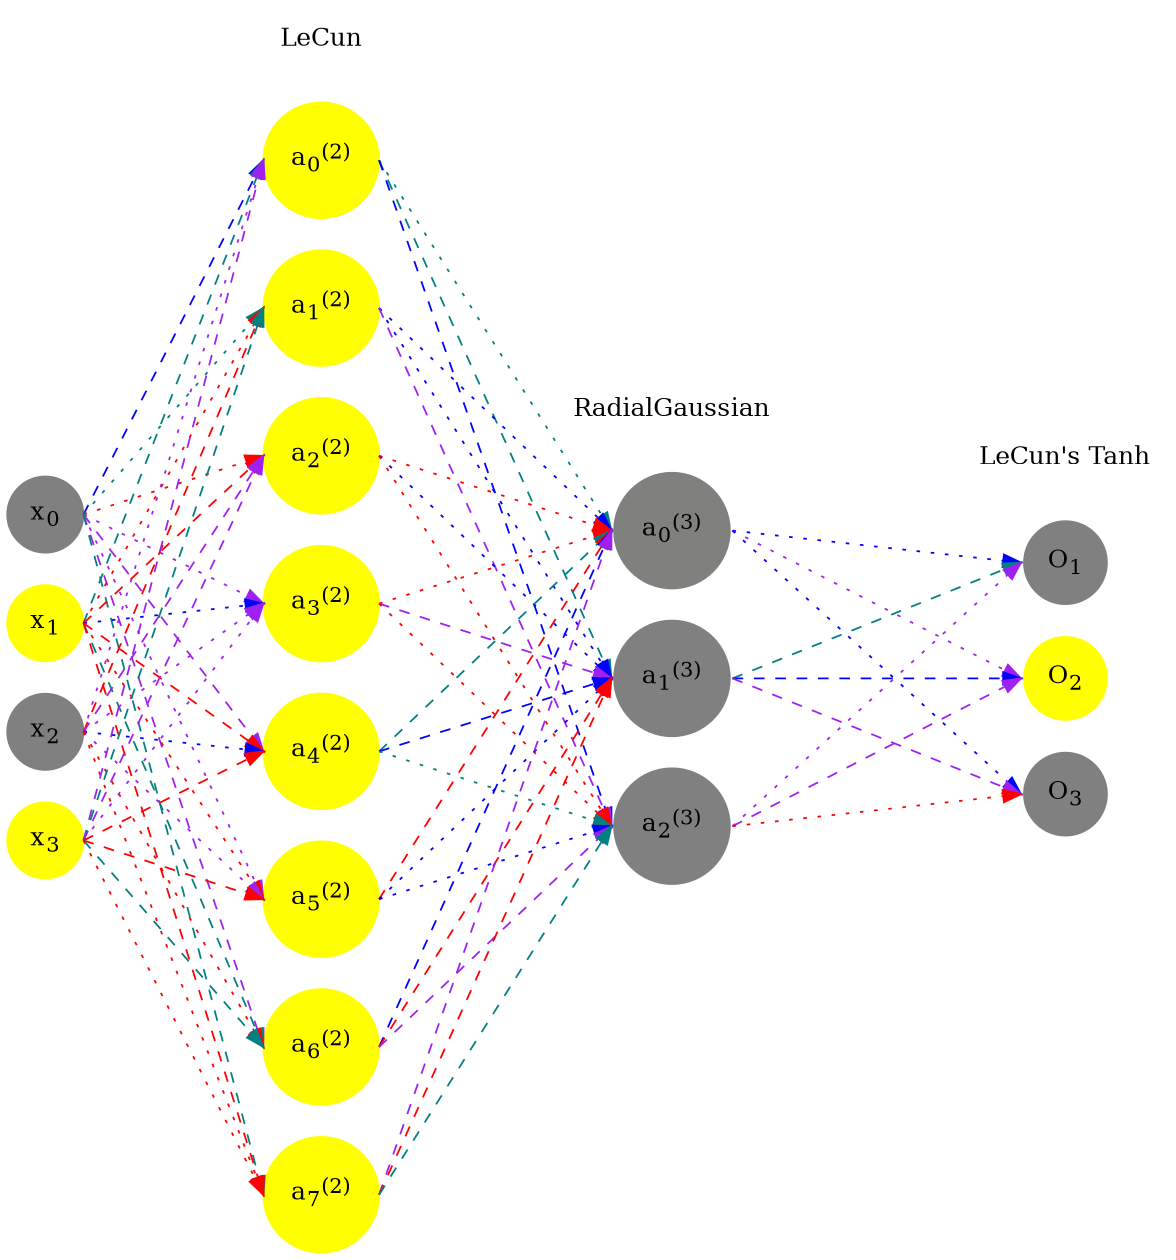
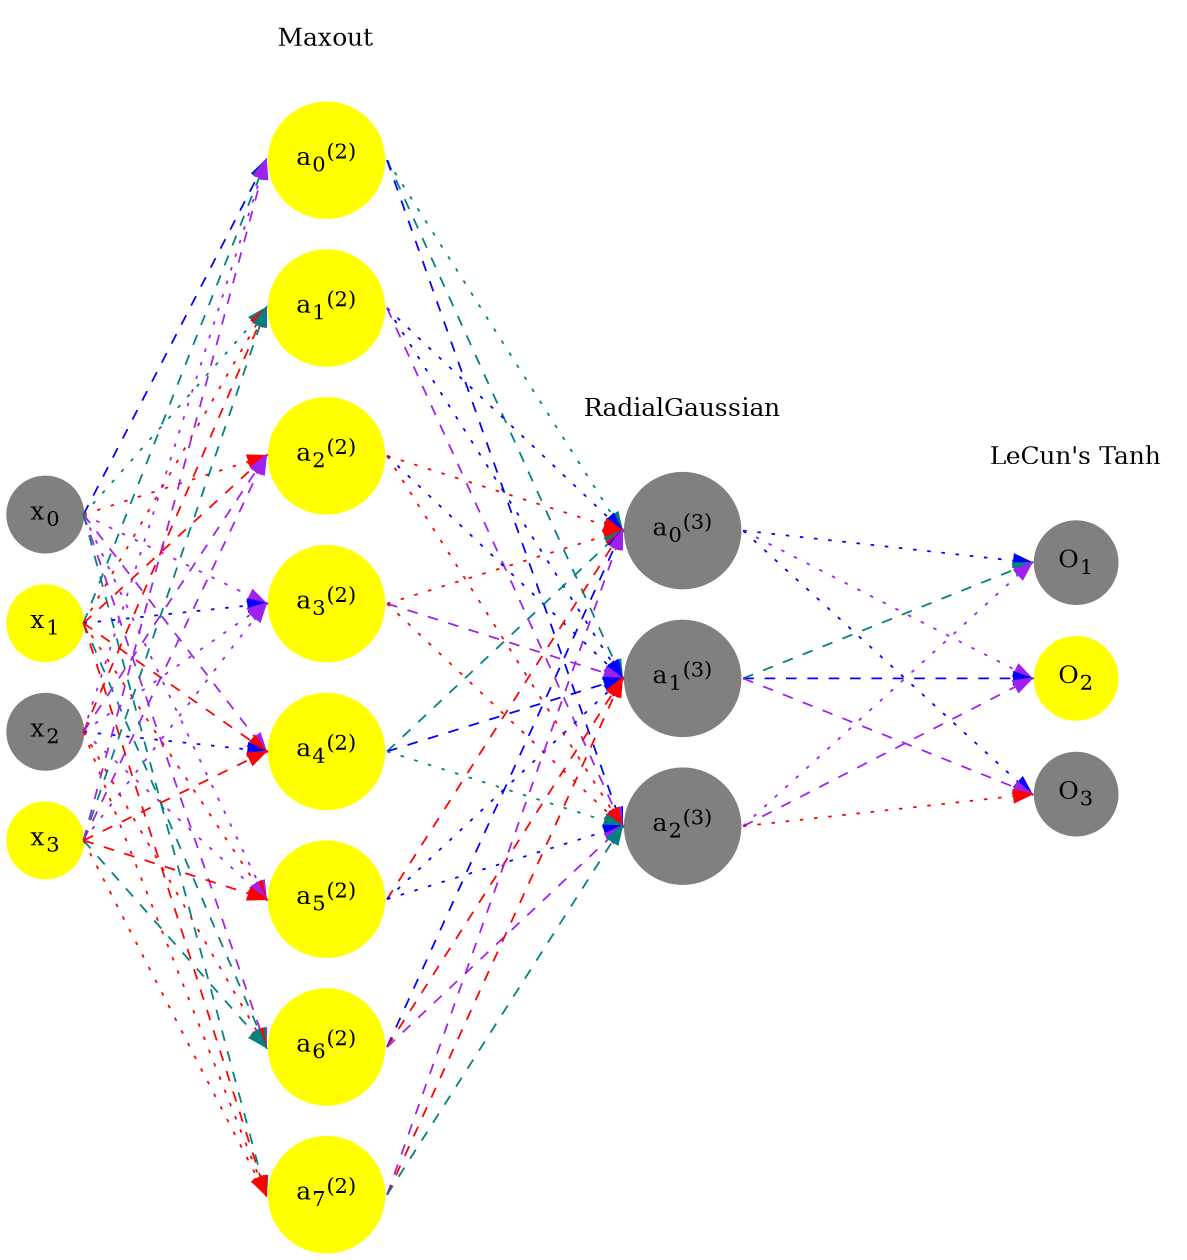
(321, 39) -> (327, 39)
